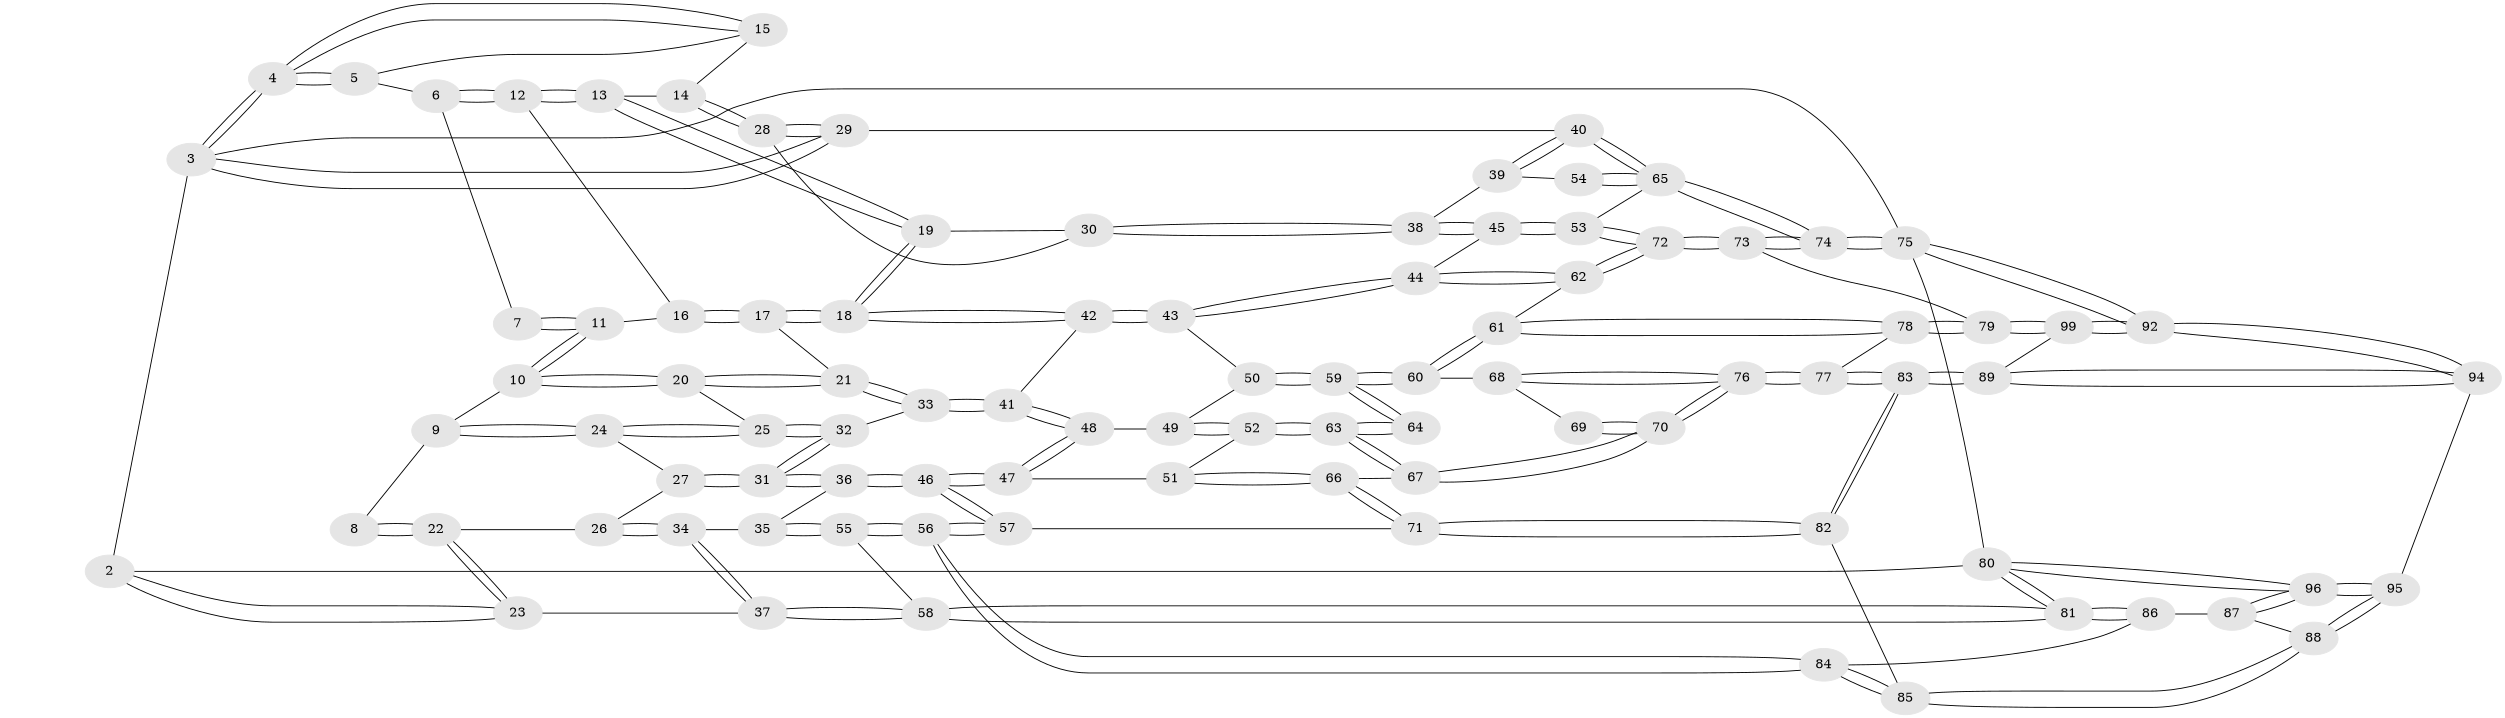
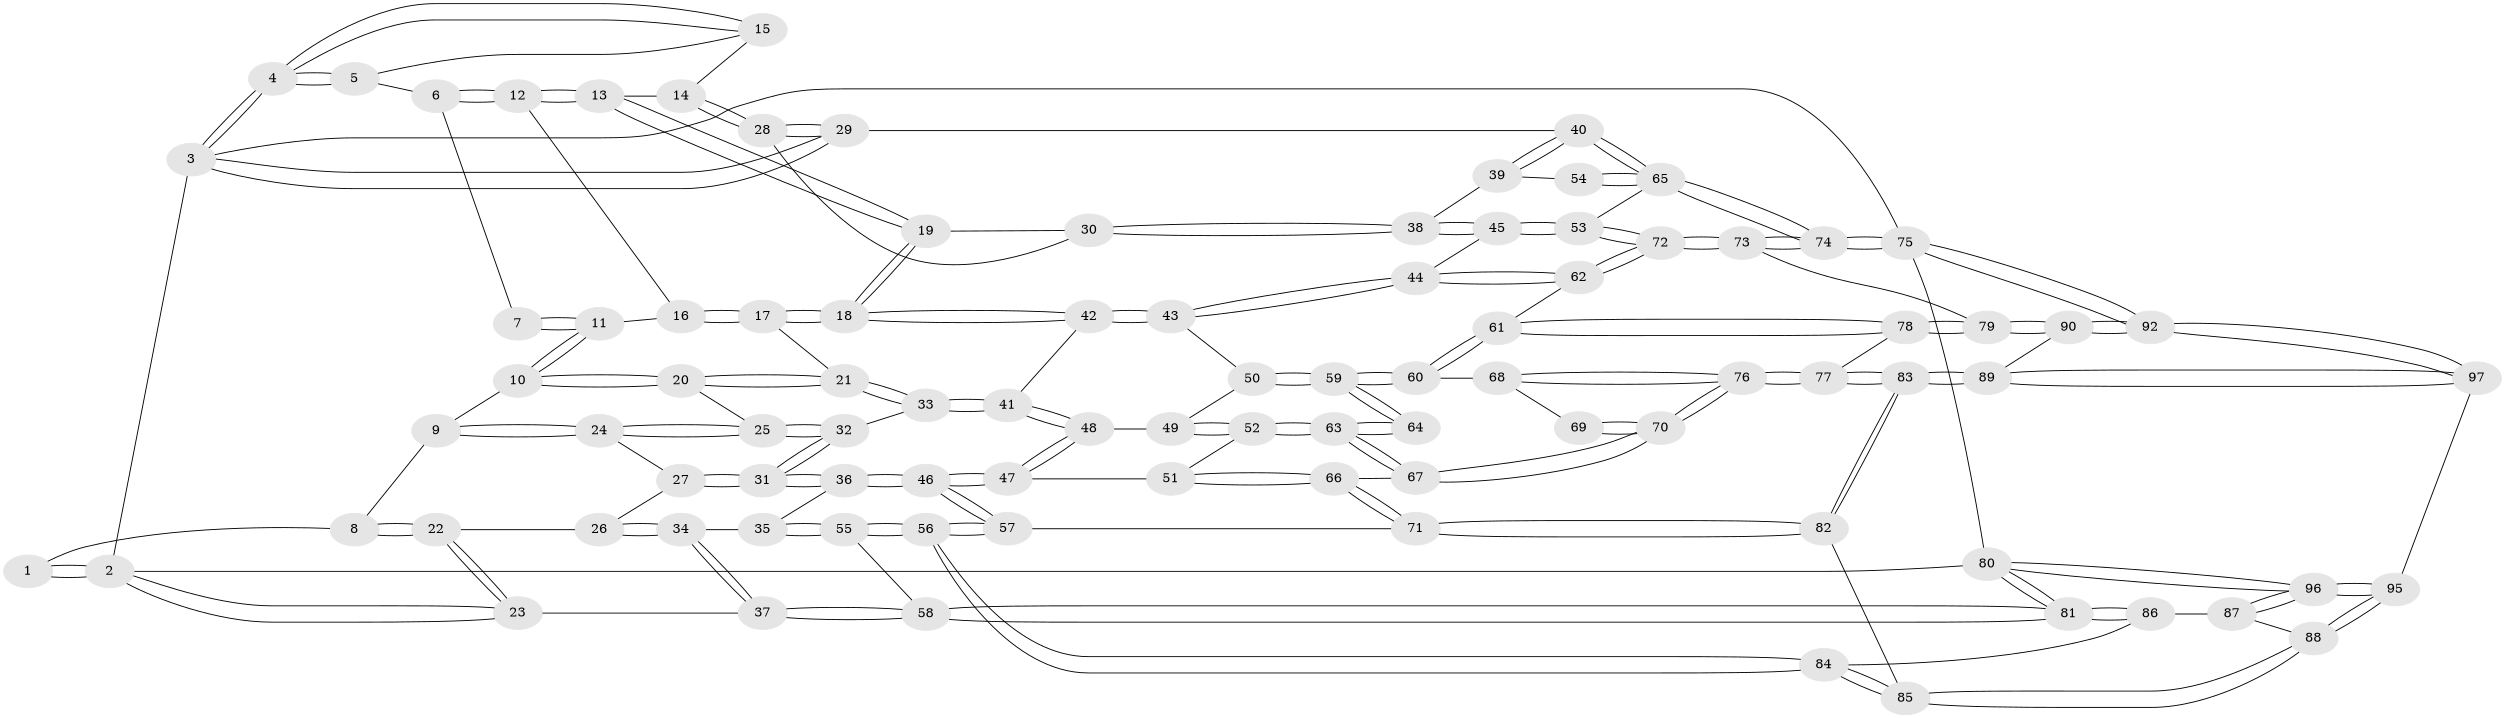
(2069, 327) -> (2069, 327)
(2477, 378) -> (2477, 378)
none -> (28, 571)
